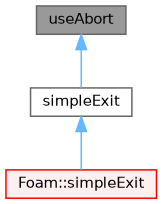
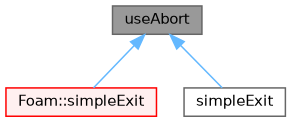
(81, 151) -> (114, 67)
